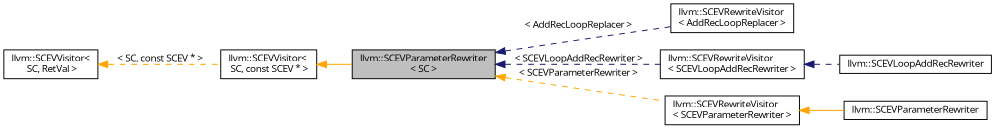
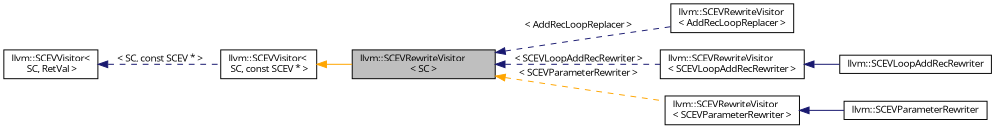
(164, 64) -> (164, 64)
(424, 64) -> (424, 64)
(827, 64) -> (827, 64)
(827, 110) -> (827, 110)
